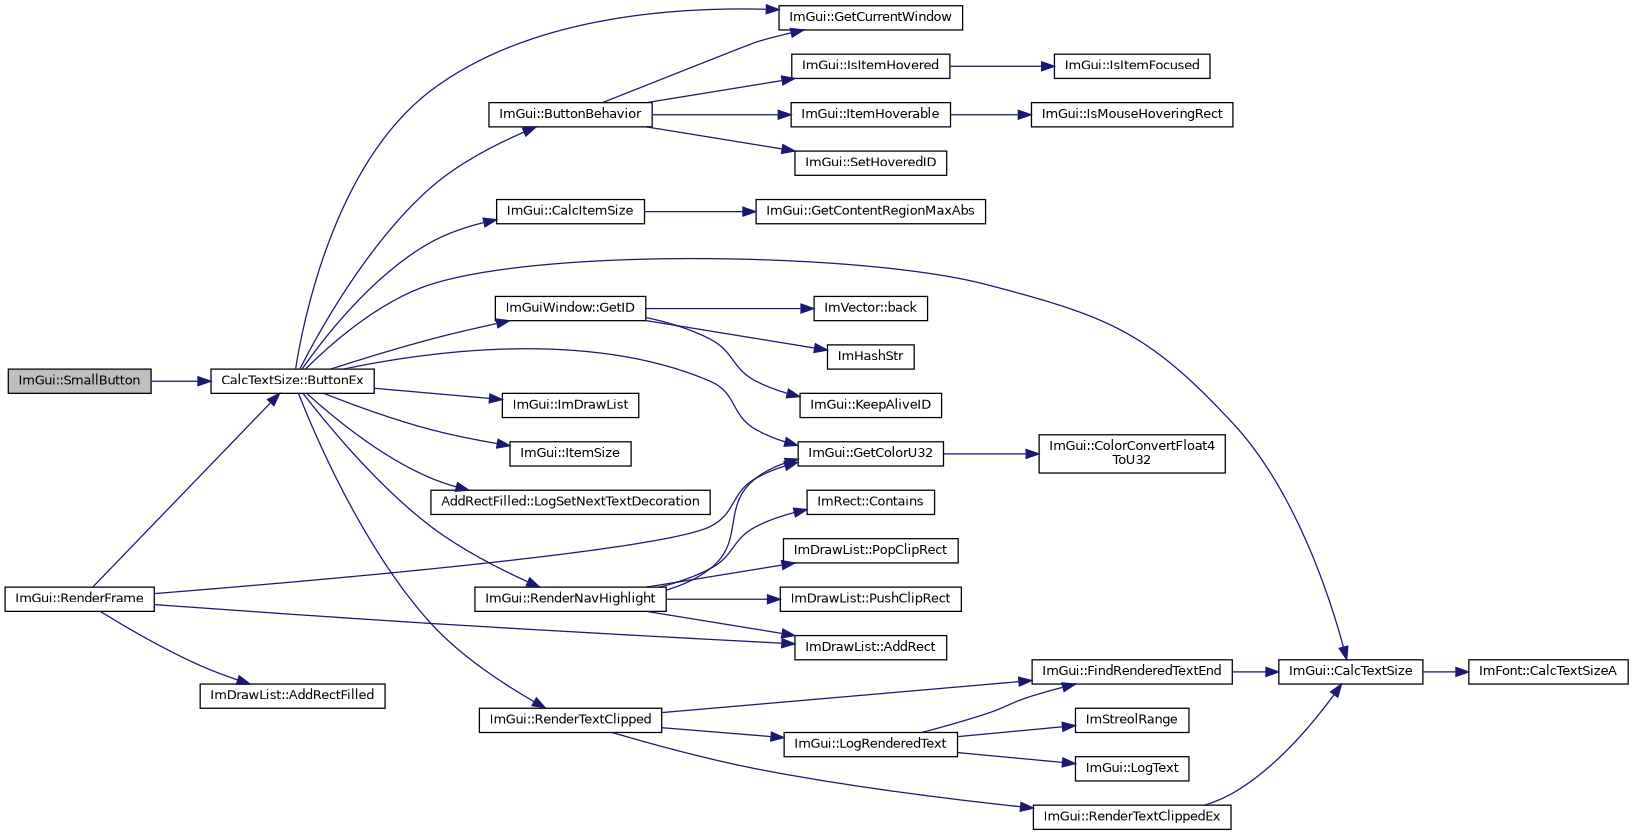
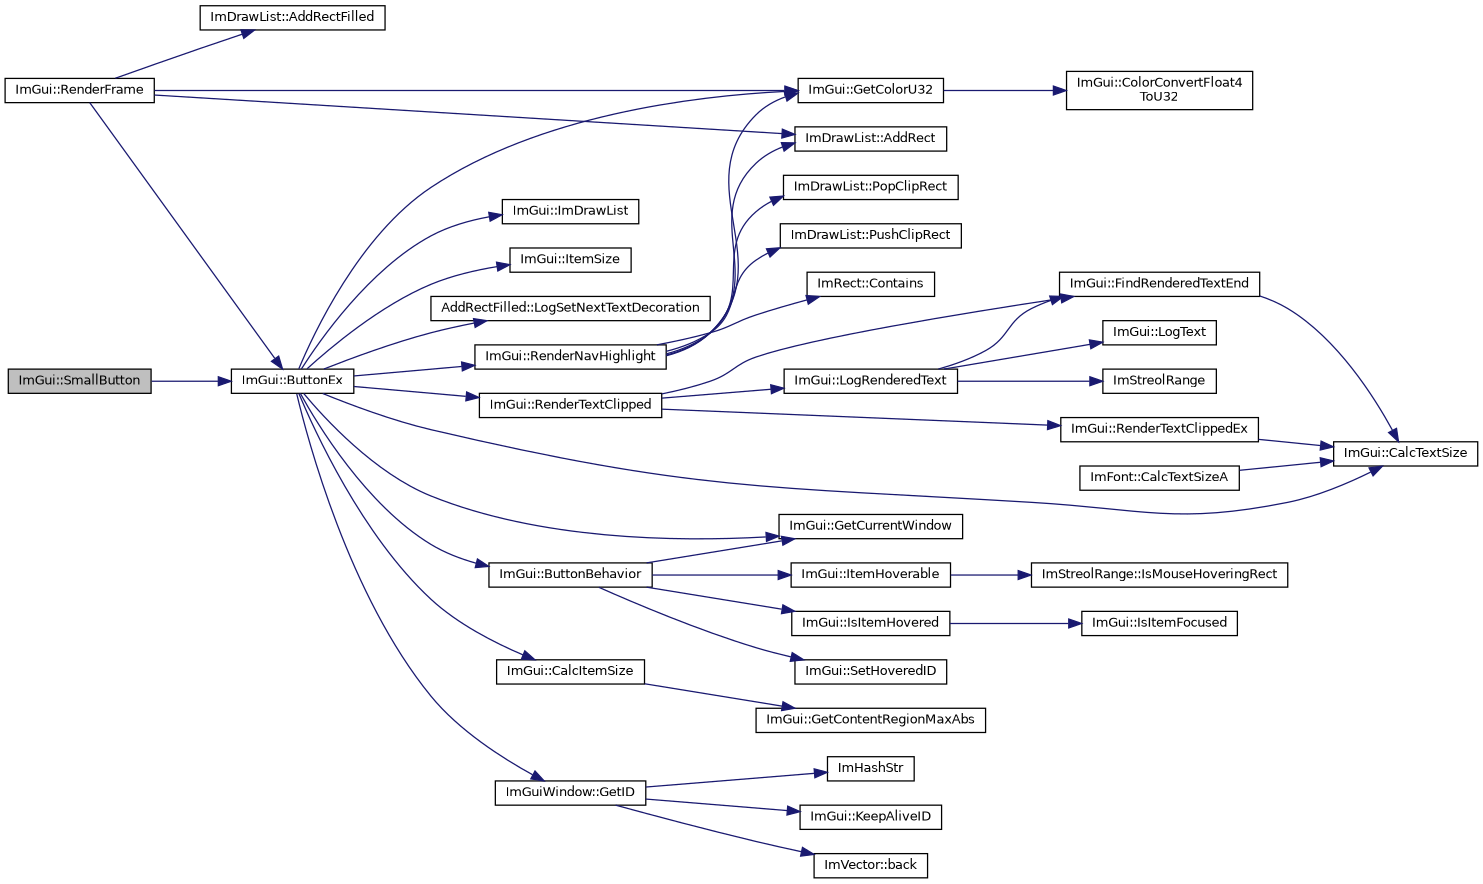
(1132, 115) -> (1160, 575)
(293, 381) -> (293, 381)
(1440, 672) -> (1280, 466)
